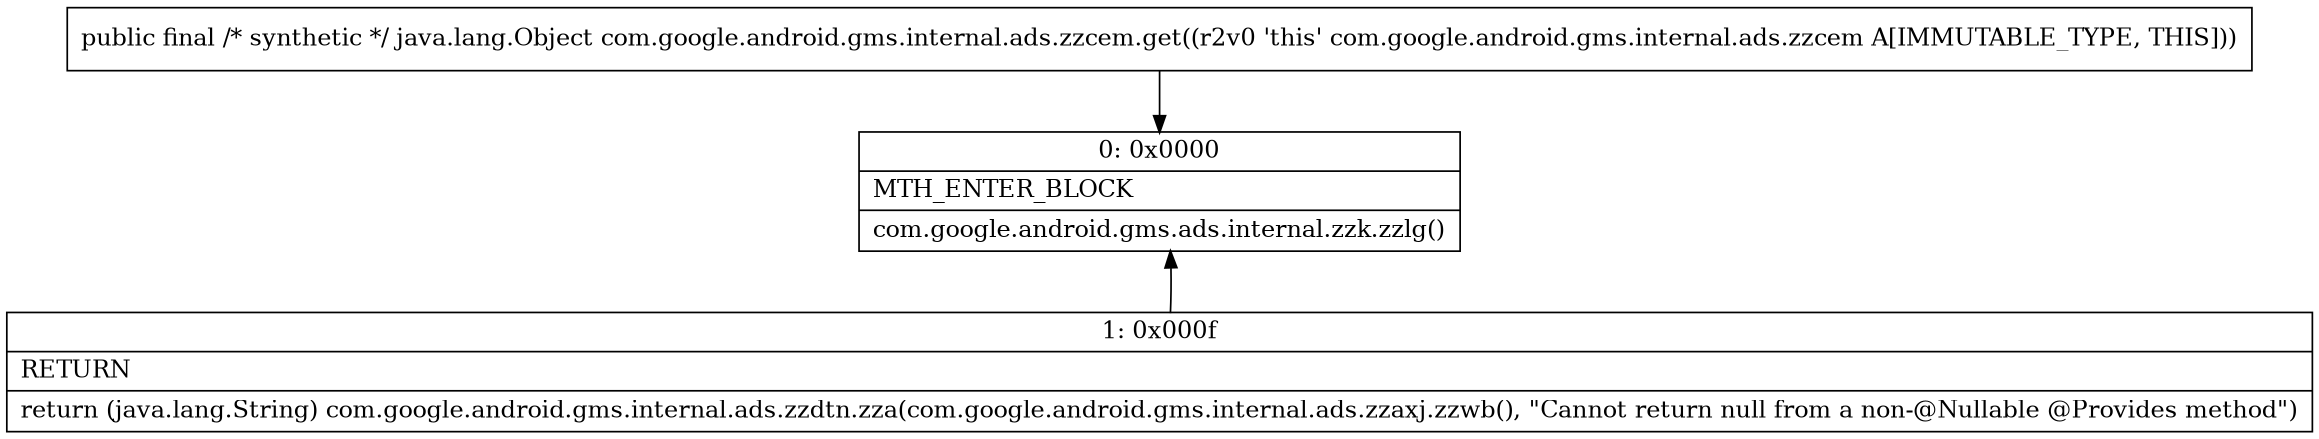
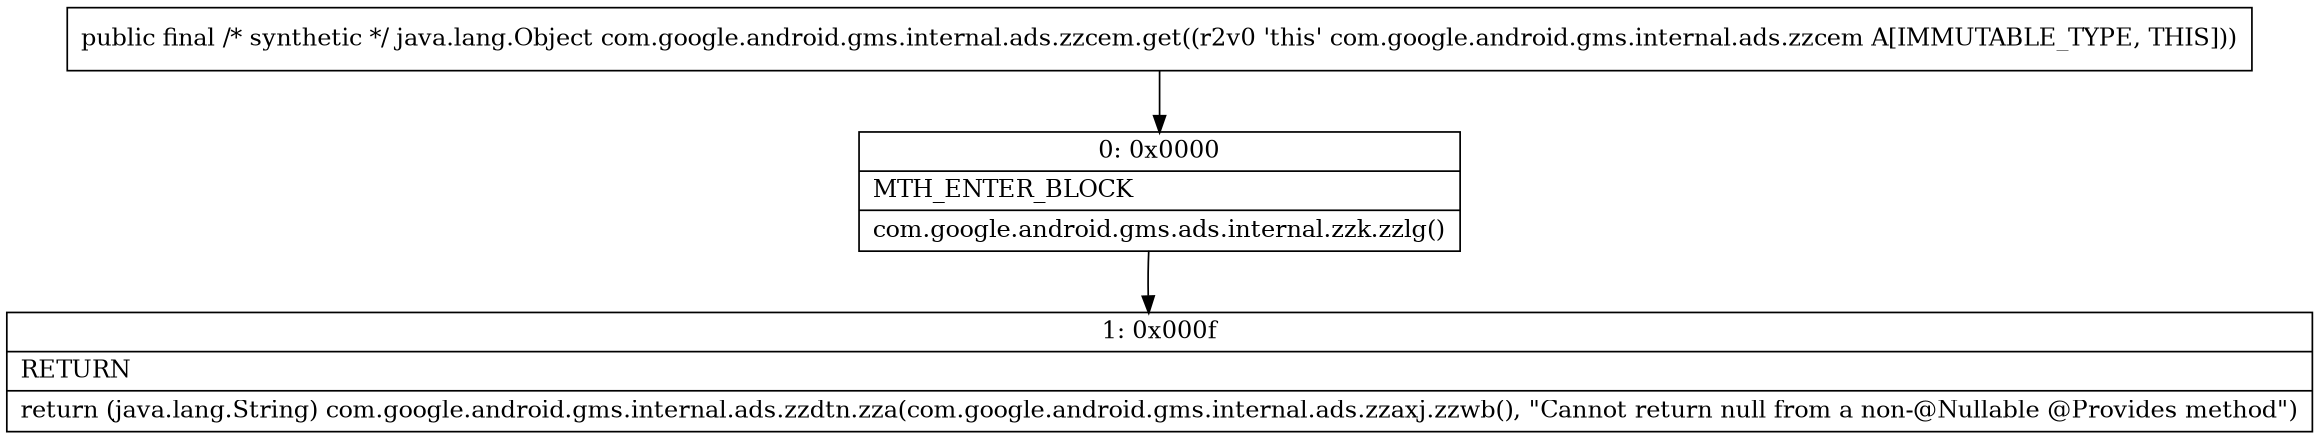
(1171, 291) -> (1148, 273)
